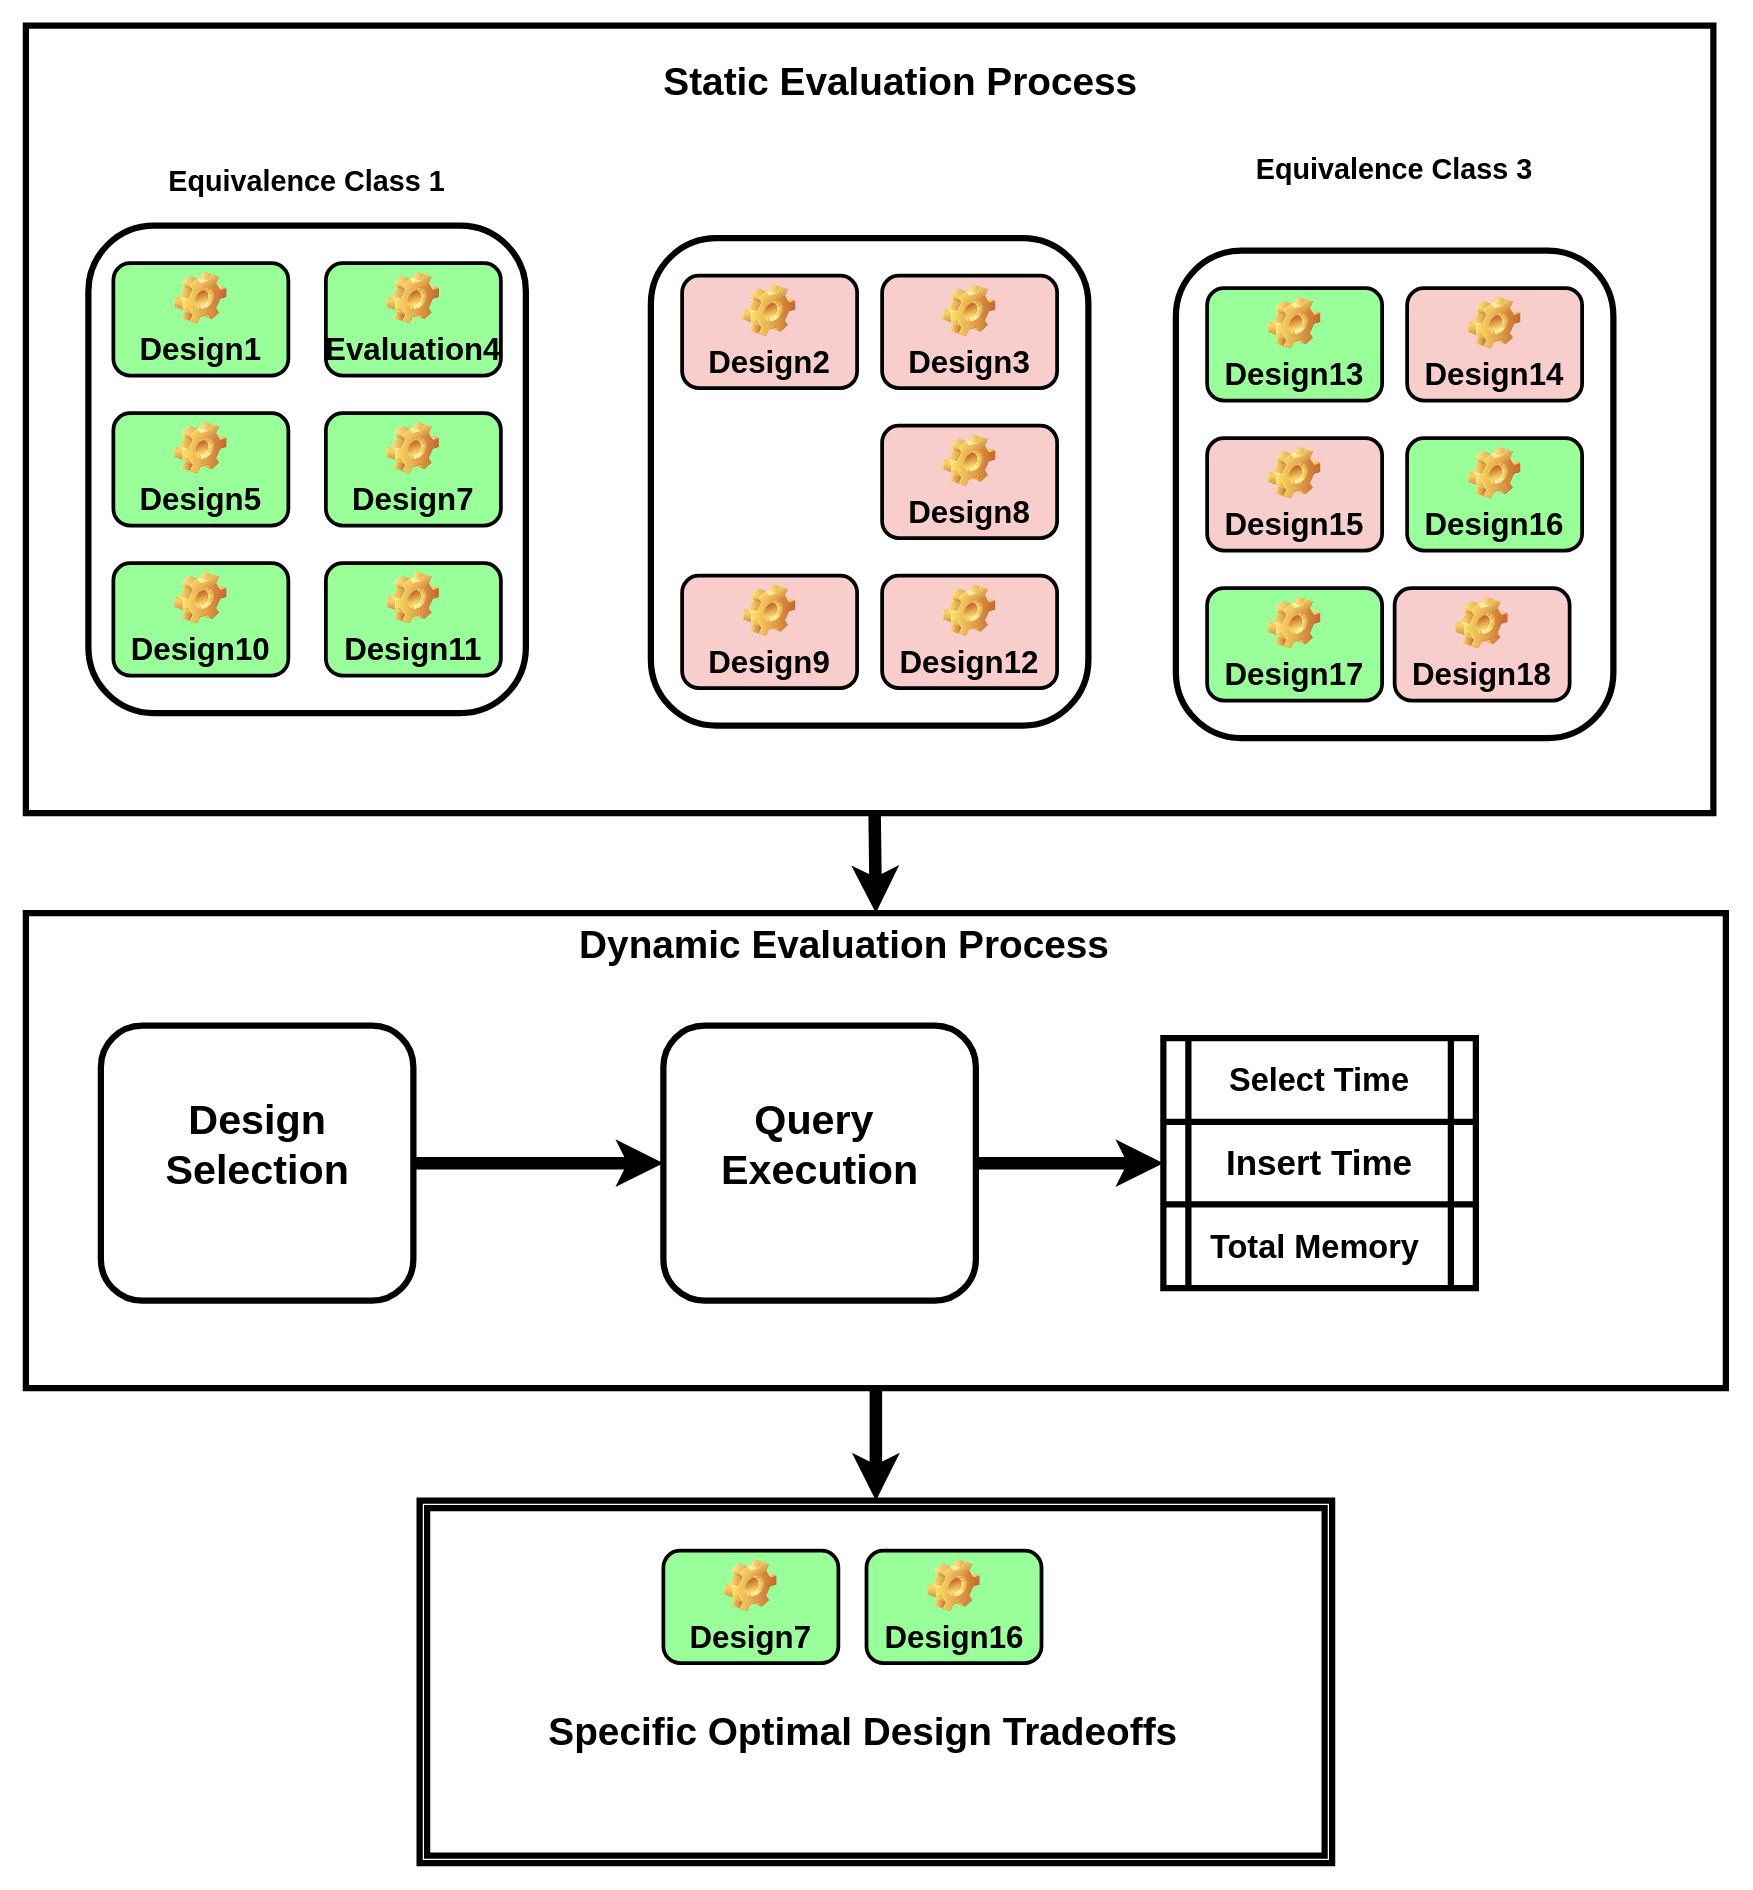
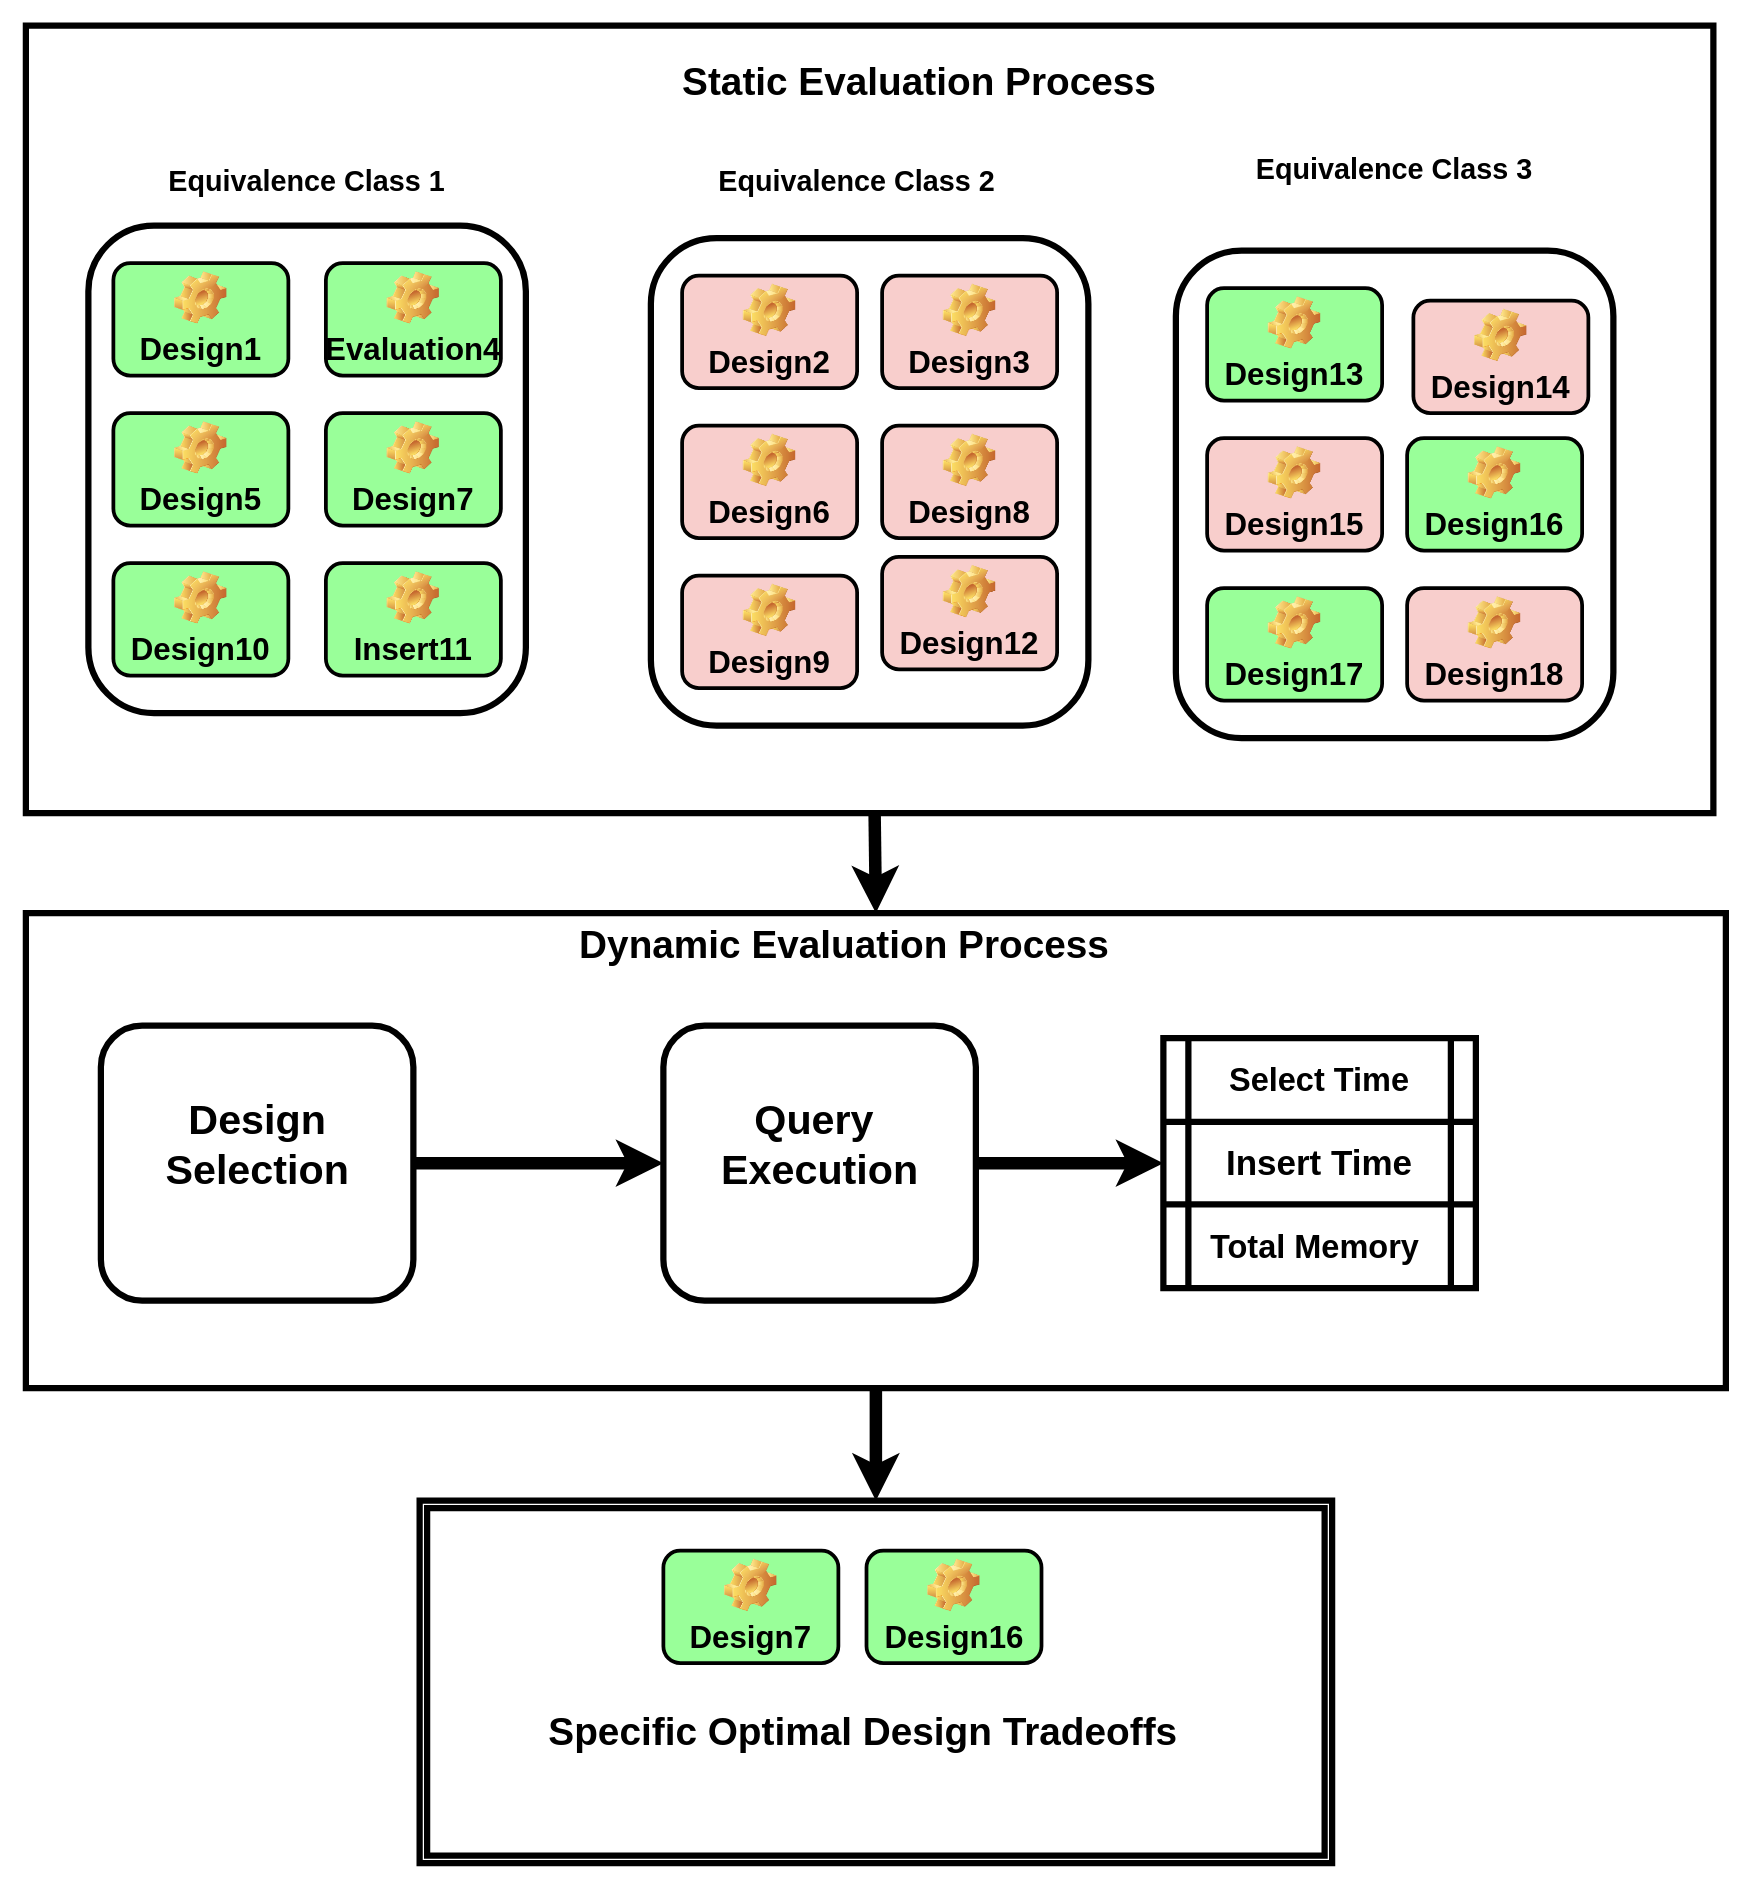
(901, 82) -> (919, 82)
none -> (857, 182)
(1494, 344) -> (1501, 357)
none -> (769, 482)
(969, 632) -> (969, 613)
(1482, 644) -> (1494, 644)
(413, 648) -> (413, 648)
